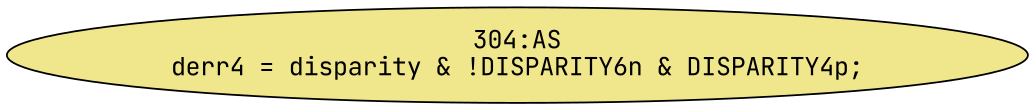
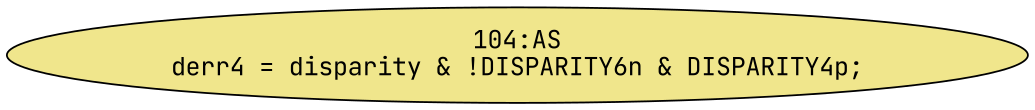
(517, 55) -> (517, 55)
